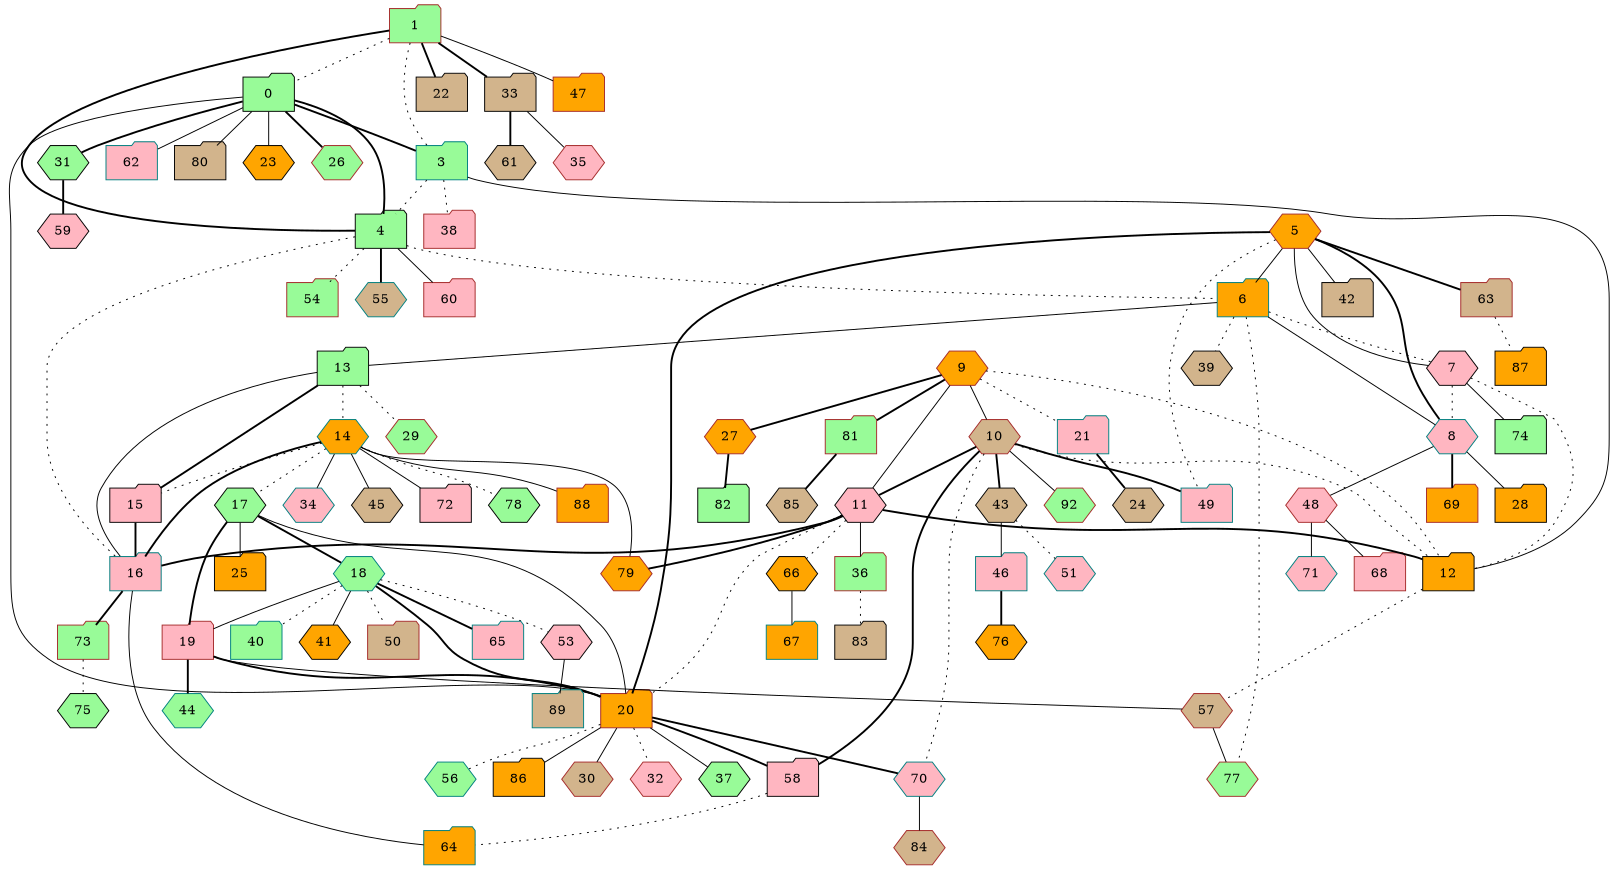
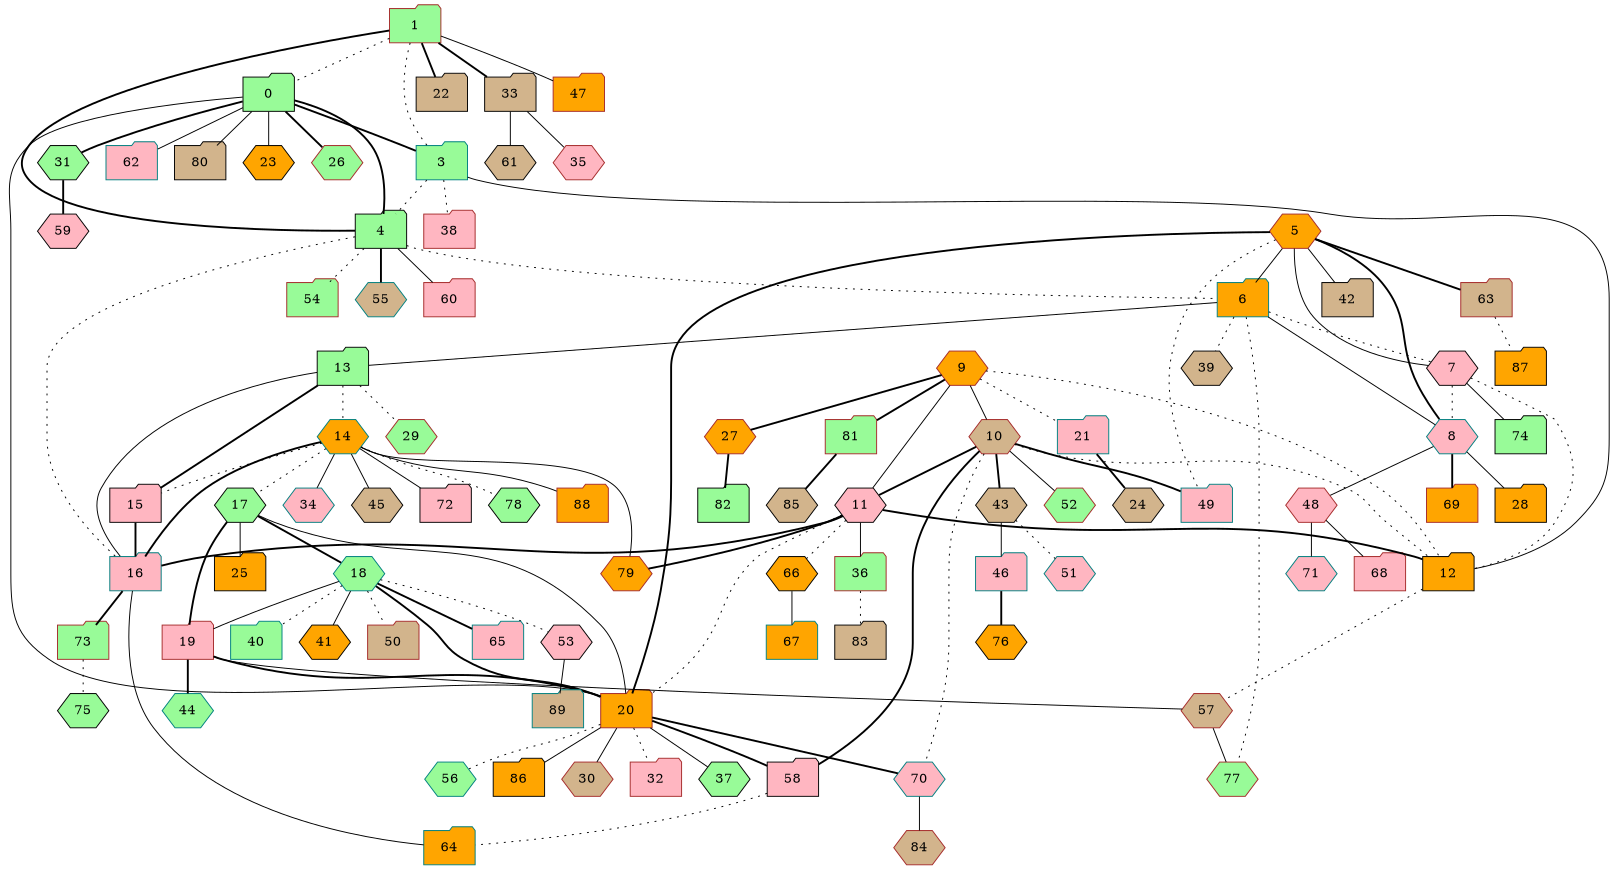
(510, 129) -> (510, 129)
(1070, 505) -> (1070, 505)
(656, 779) -> (656, 779)
